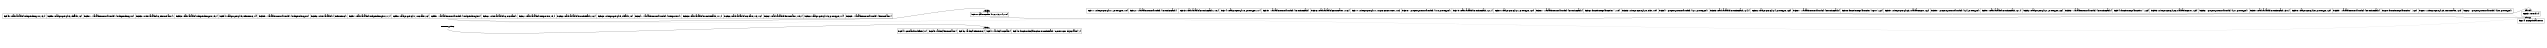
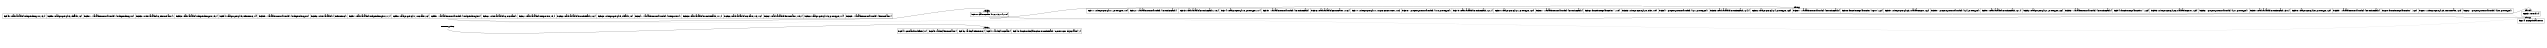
none -> (1393, 7)
